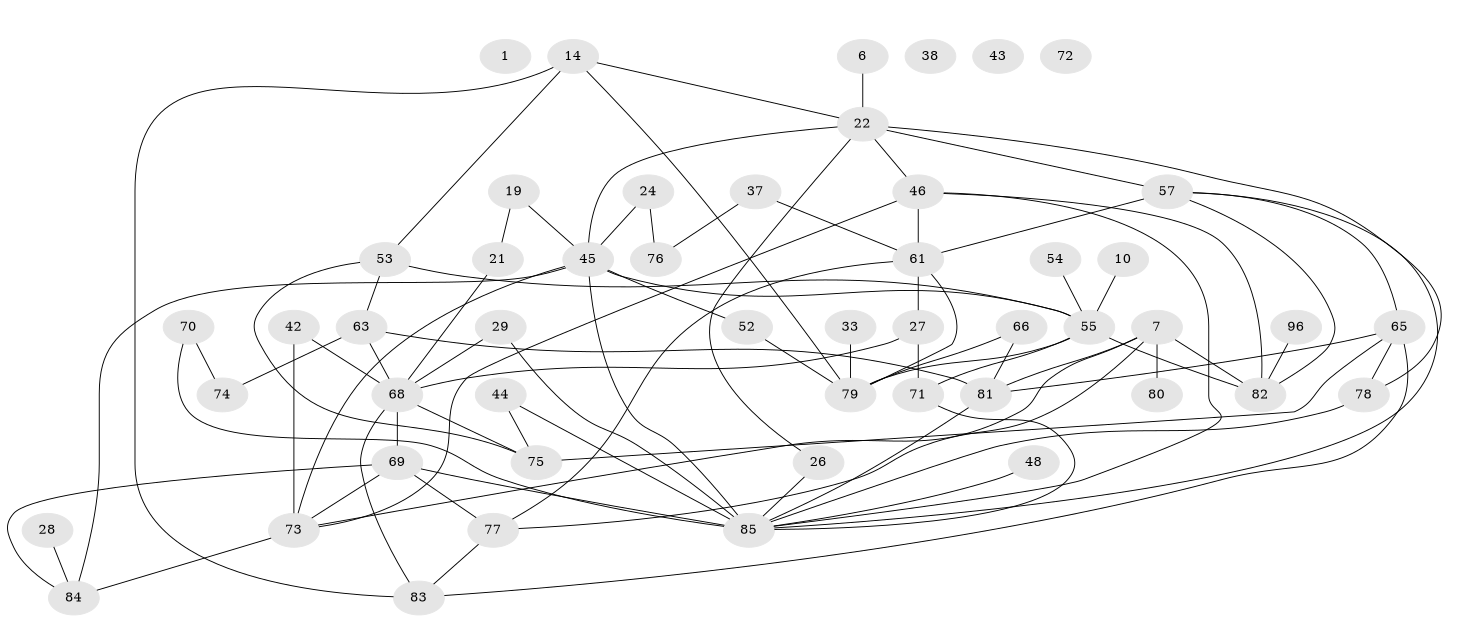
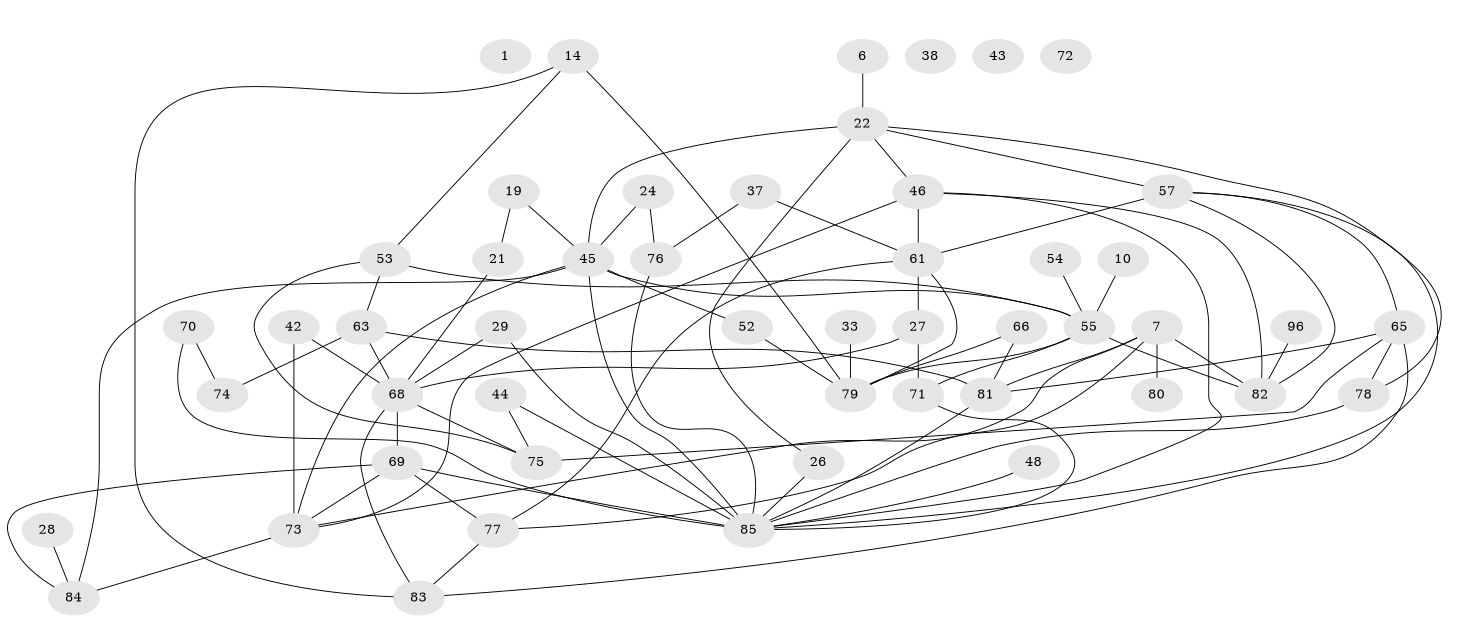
(718, 90) -> none
none -> (661, 424)
